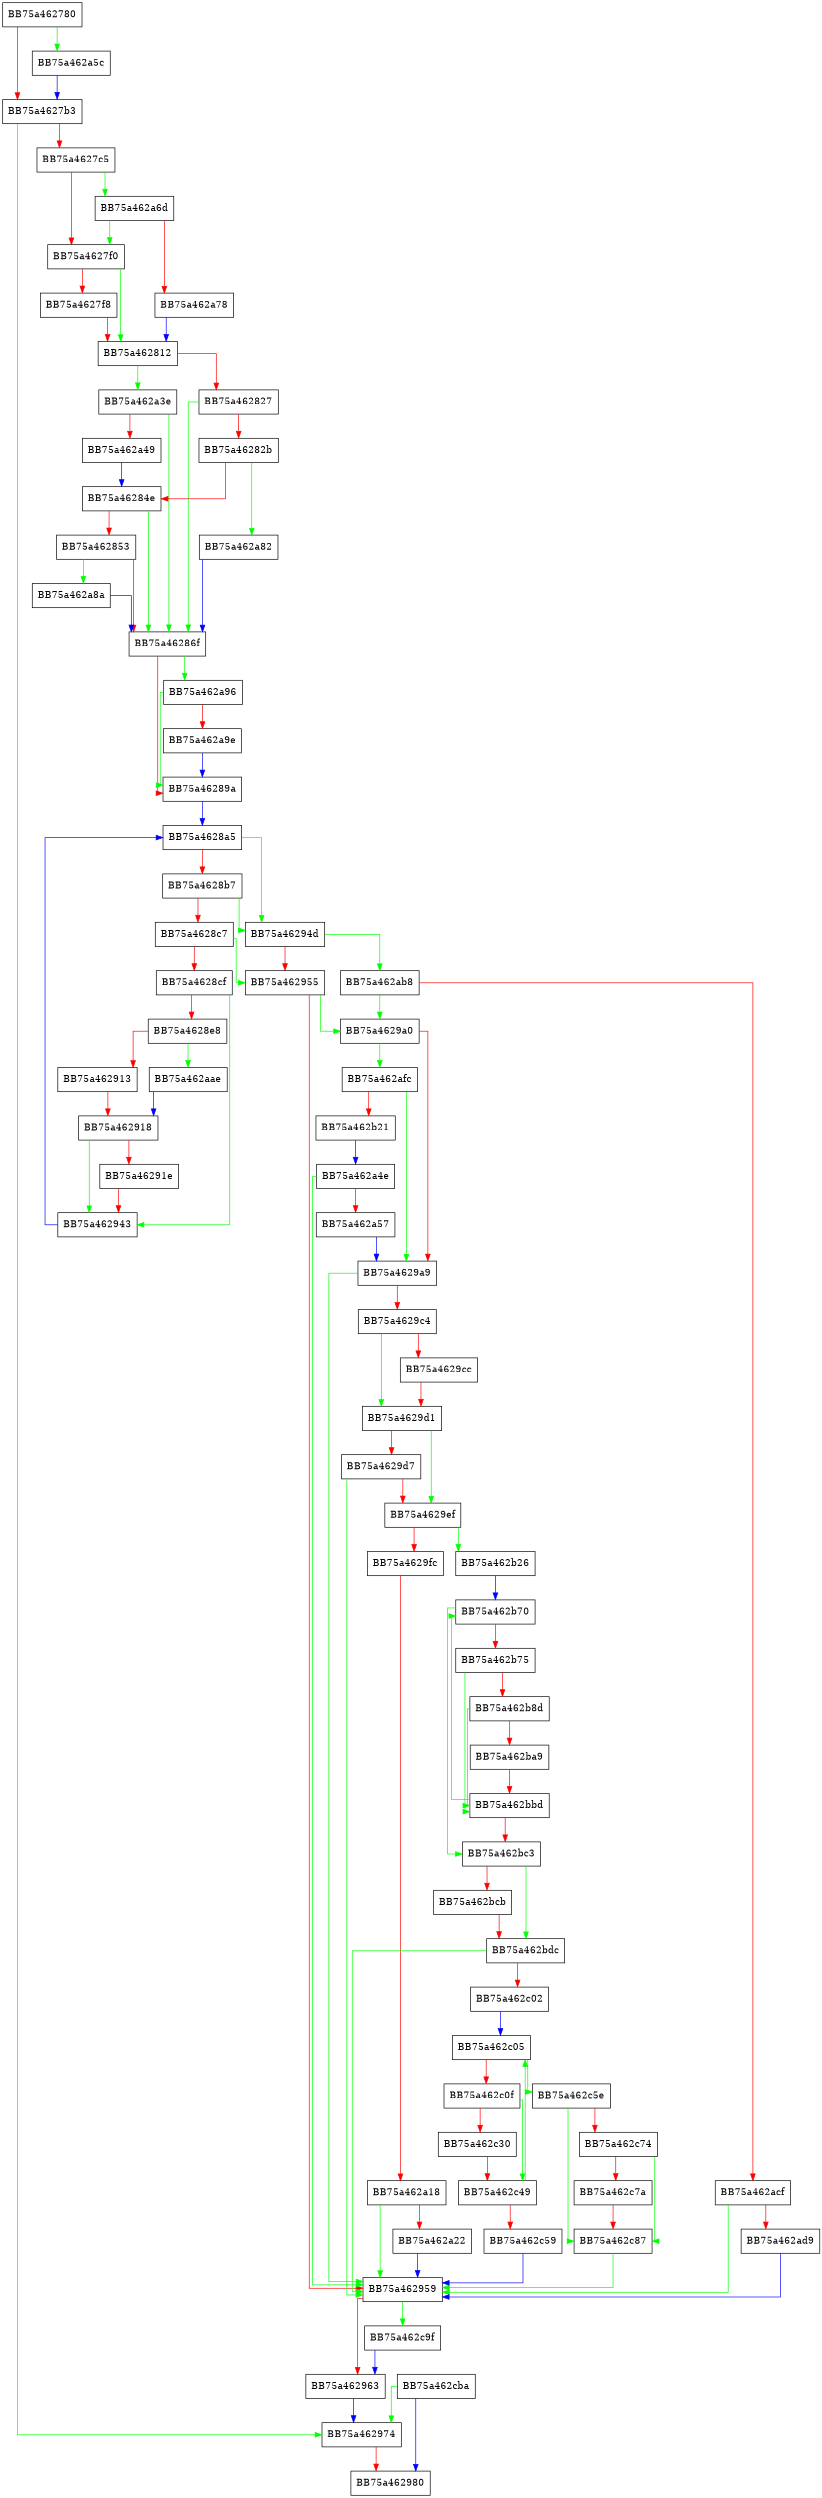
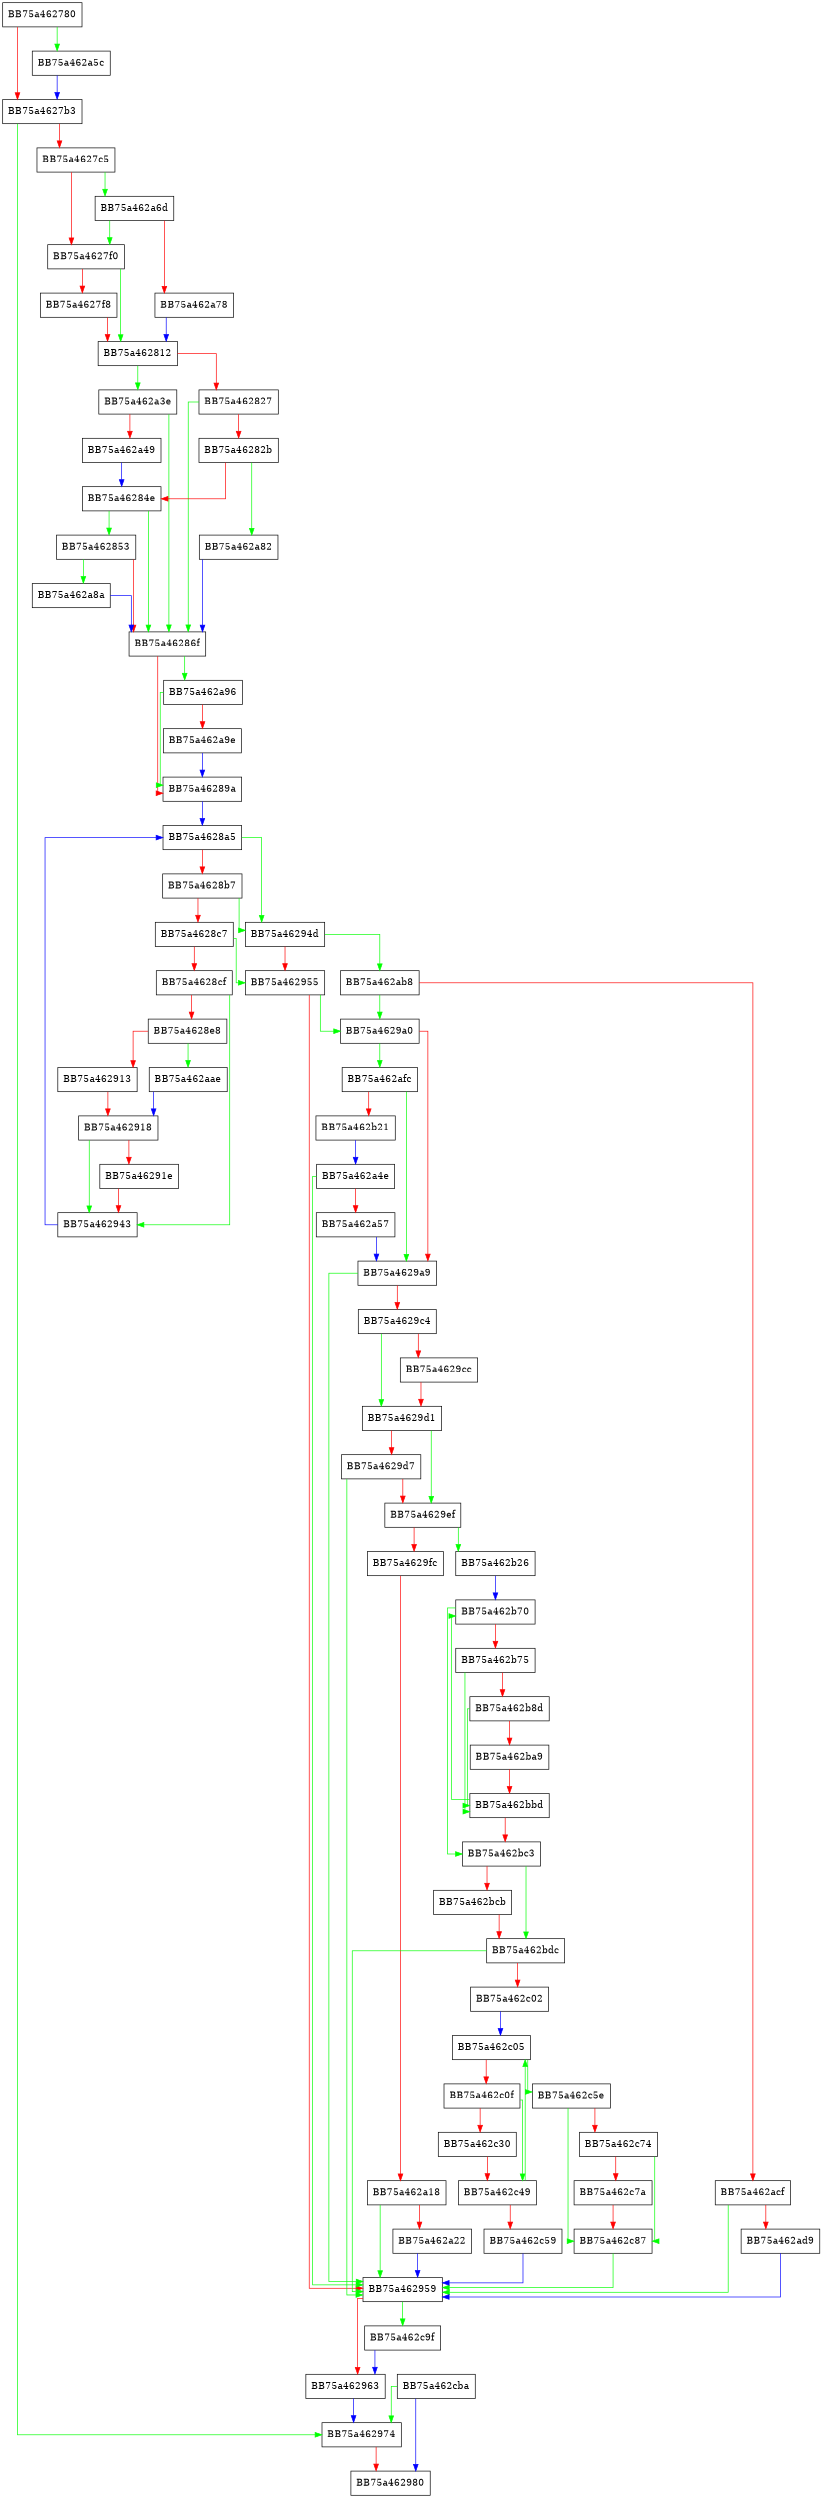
(109, 520) -> (109, 520)
